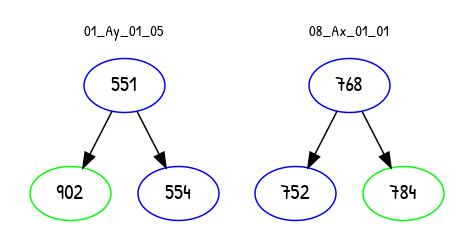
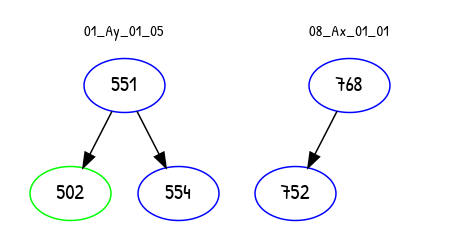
(70, 194) -> (70, 194)
(404, 194) -> none
